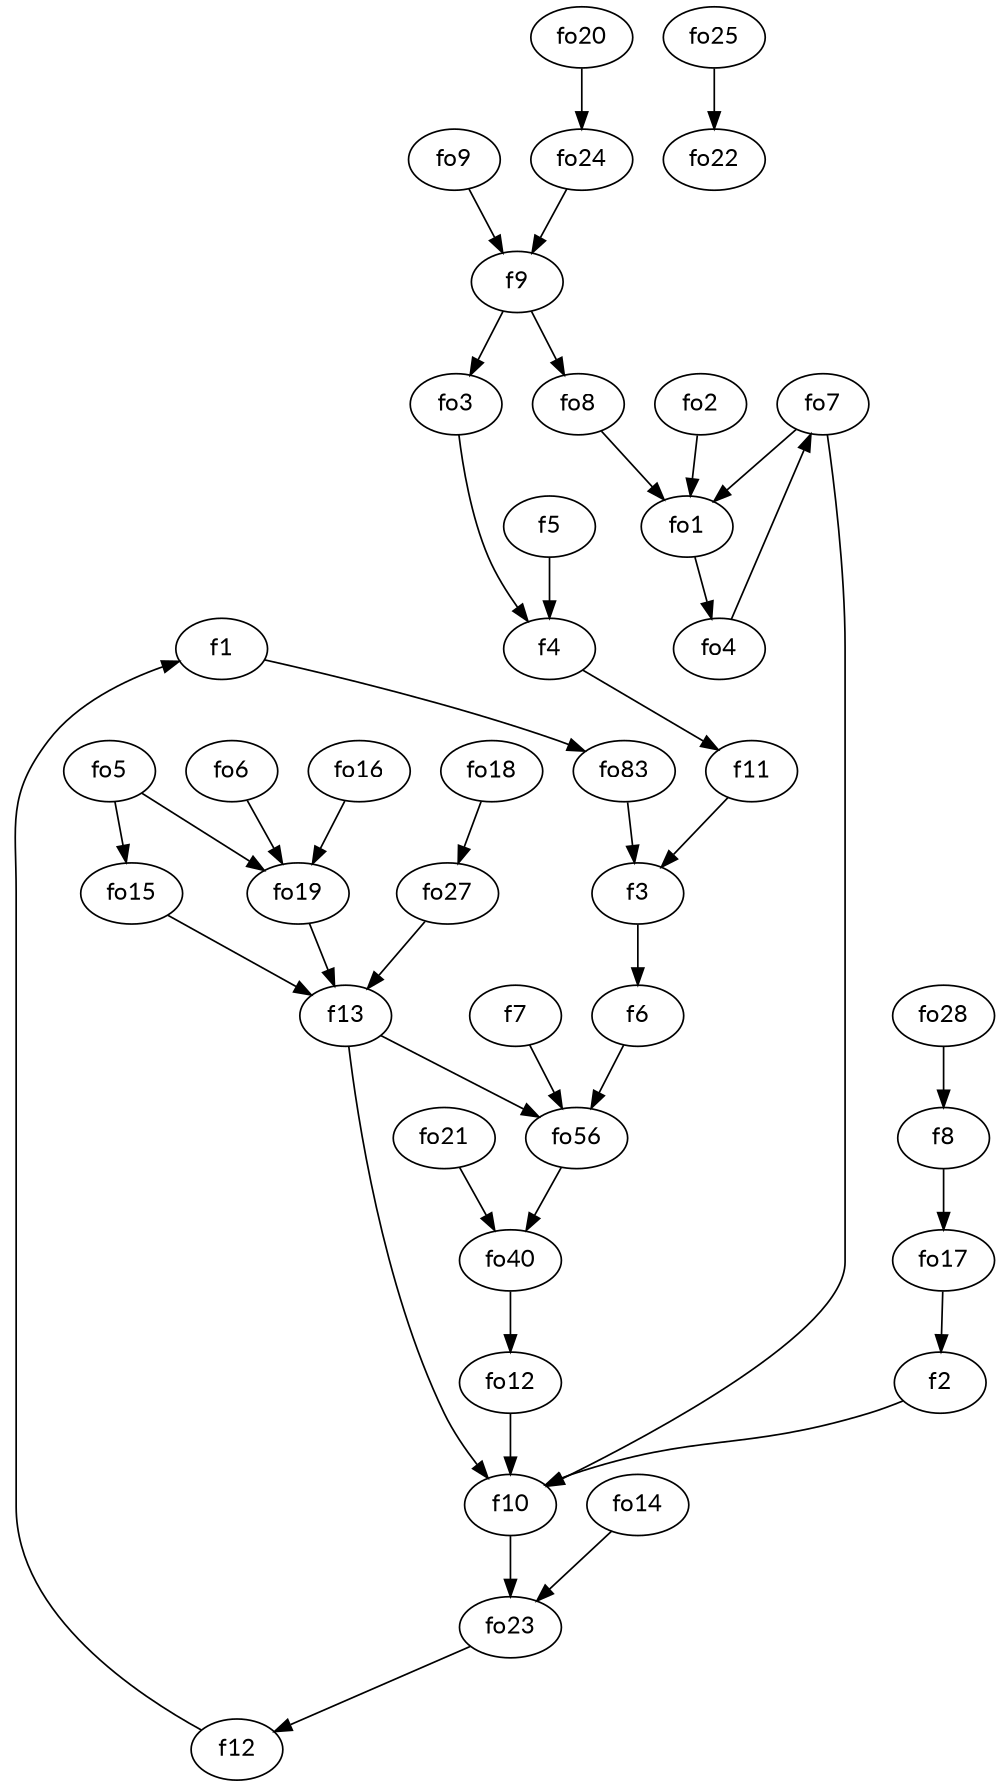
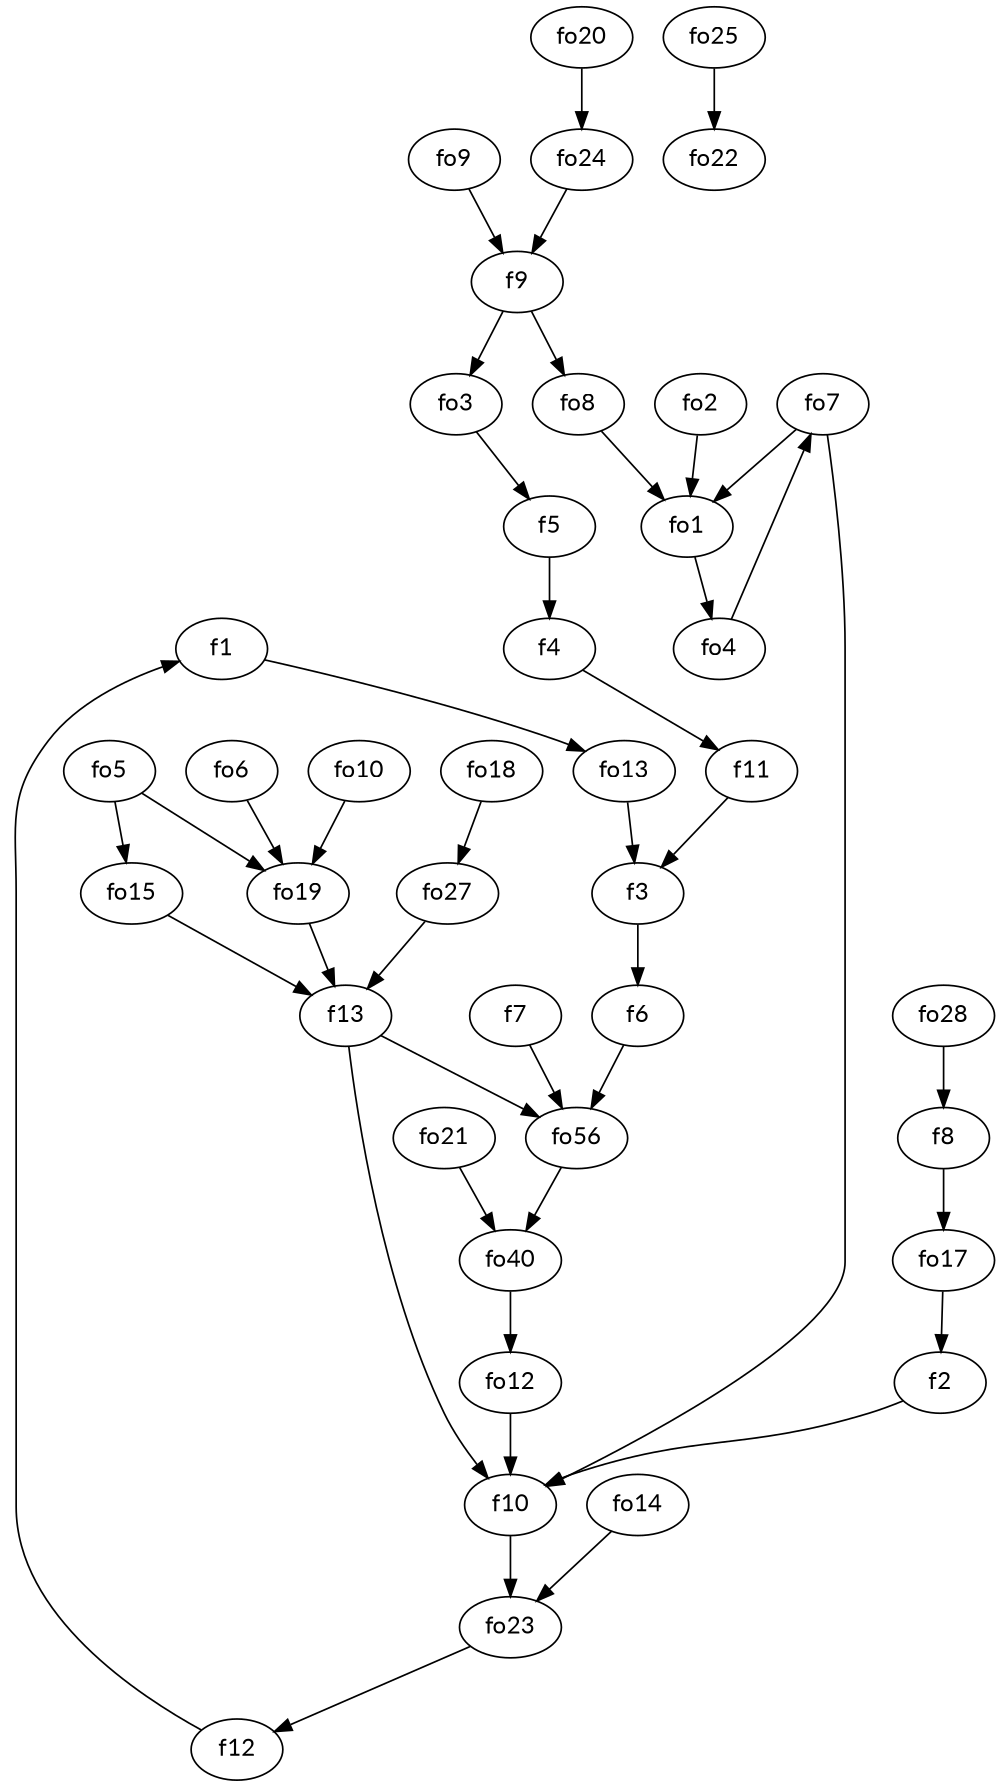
(477, 525) -> (498, 459)
(359, 771) -> (359, 771)
(624, 771) -> (624, 771)
